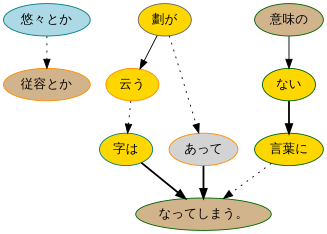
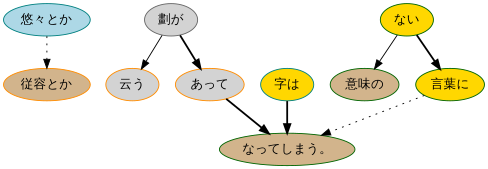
(165, 20) -> (171, 20)
(289, 48) -> (388, 48)
(183, 80) -> (188, 48)
(132, 85) -> (132, 85)
(130, 113) -> none
